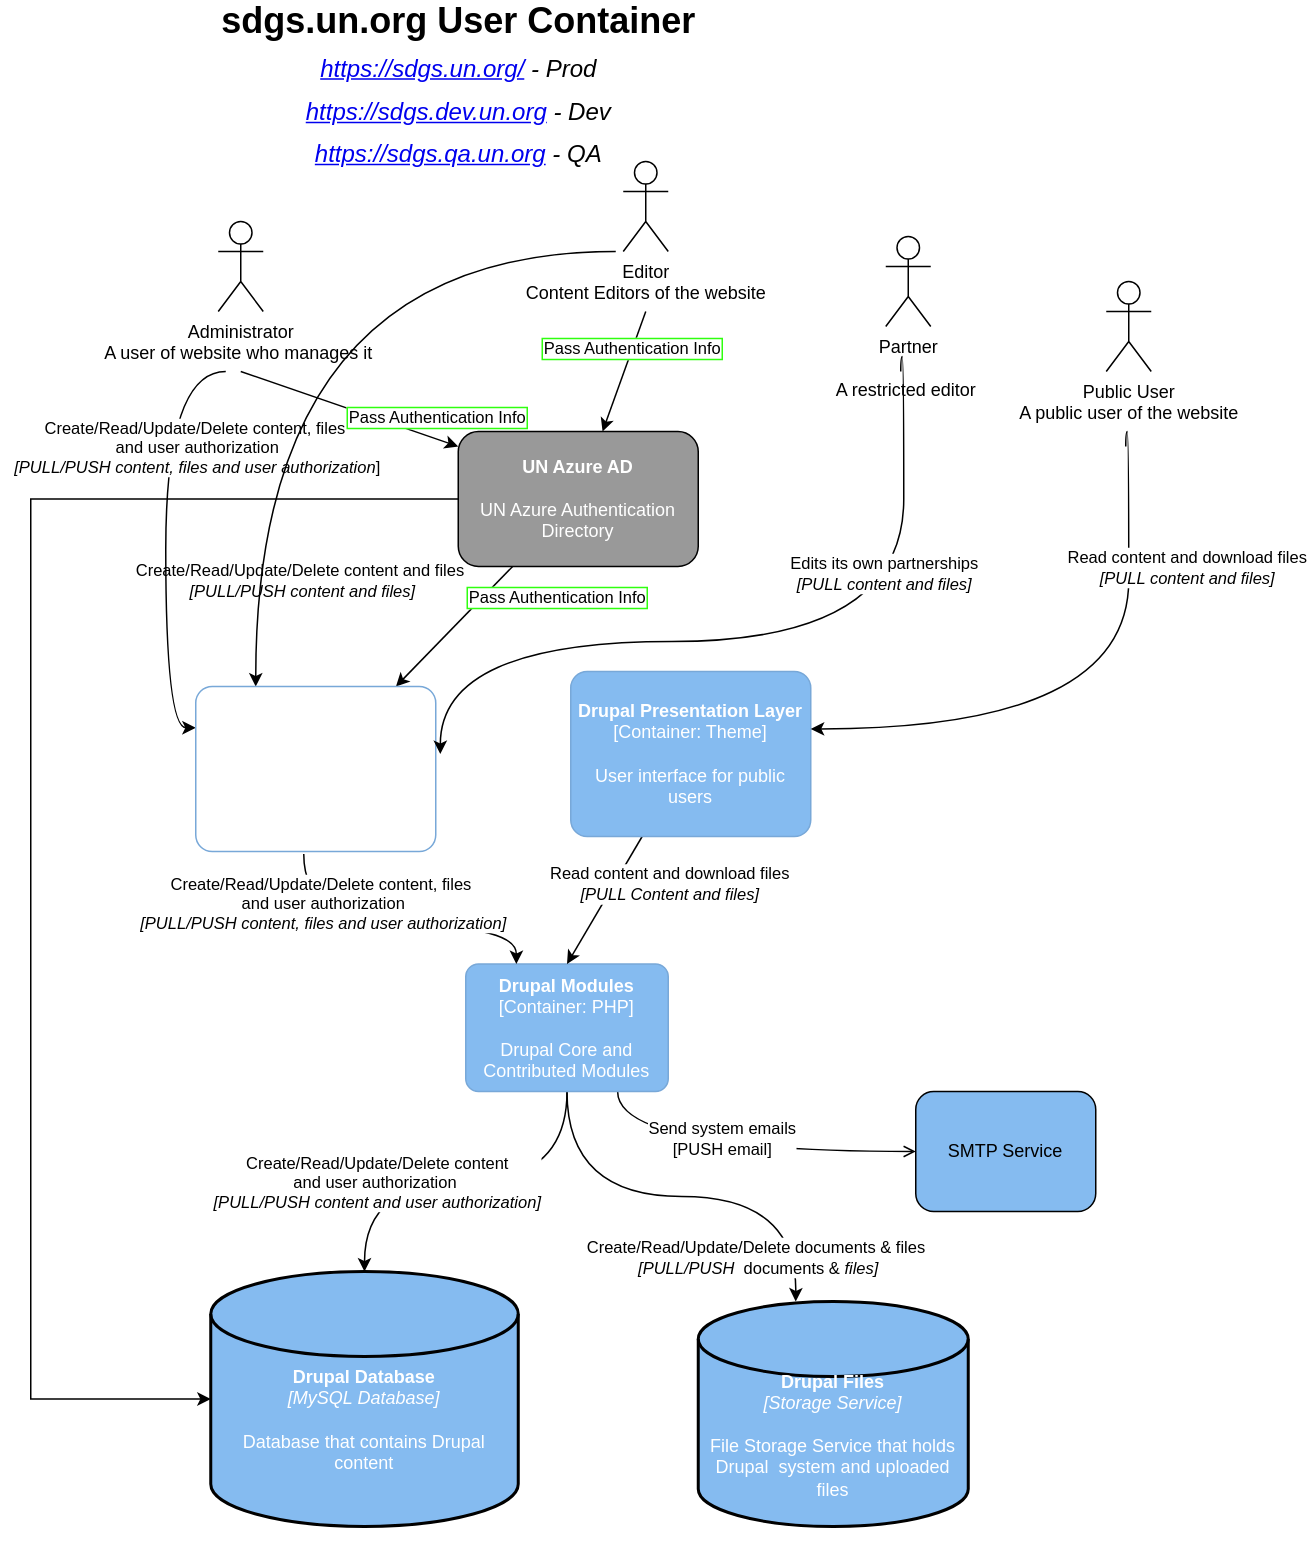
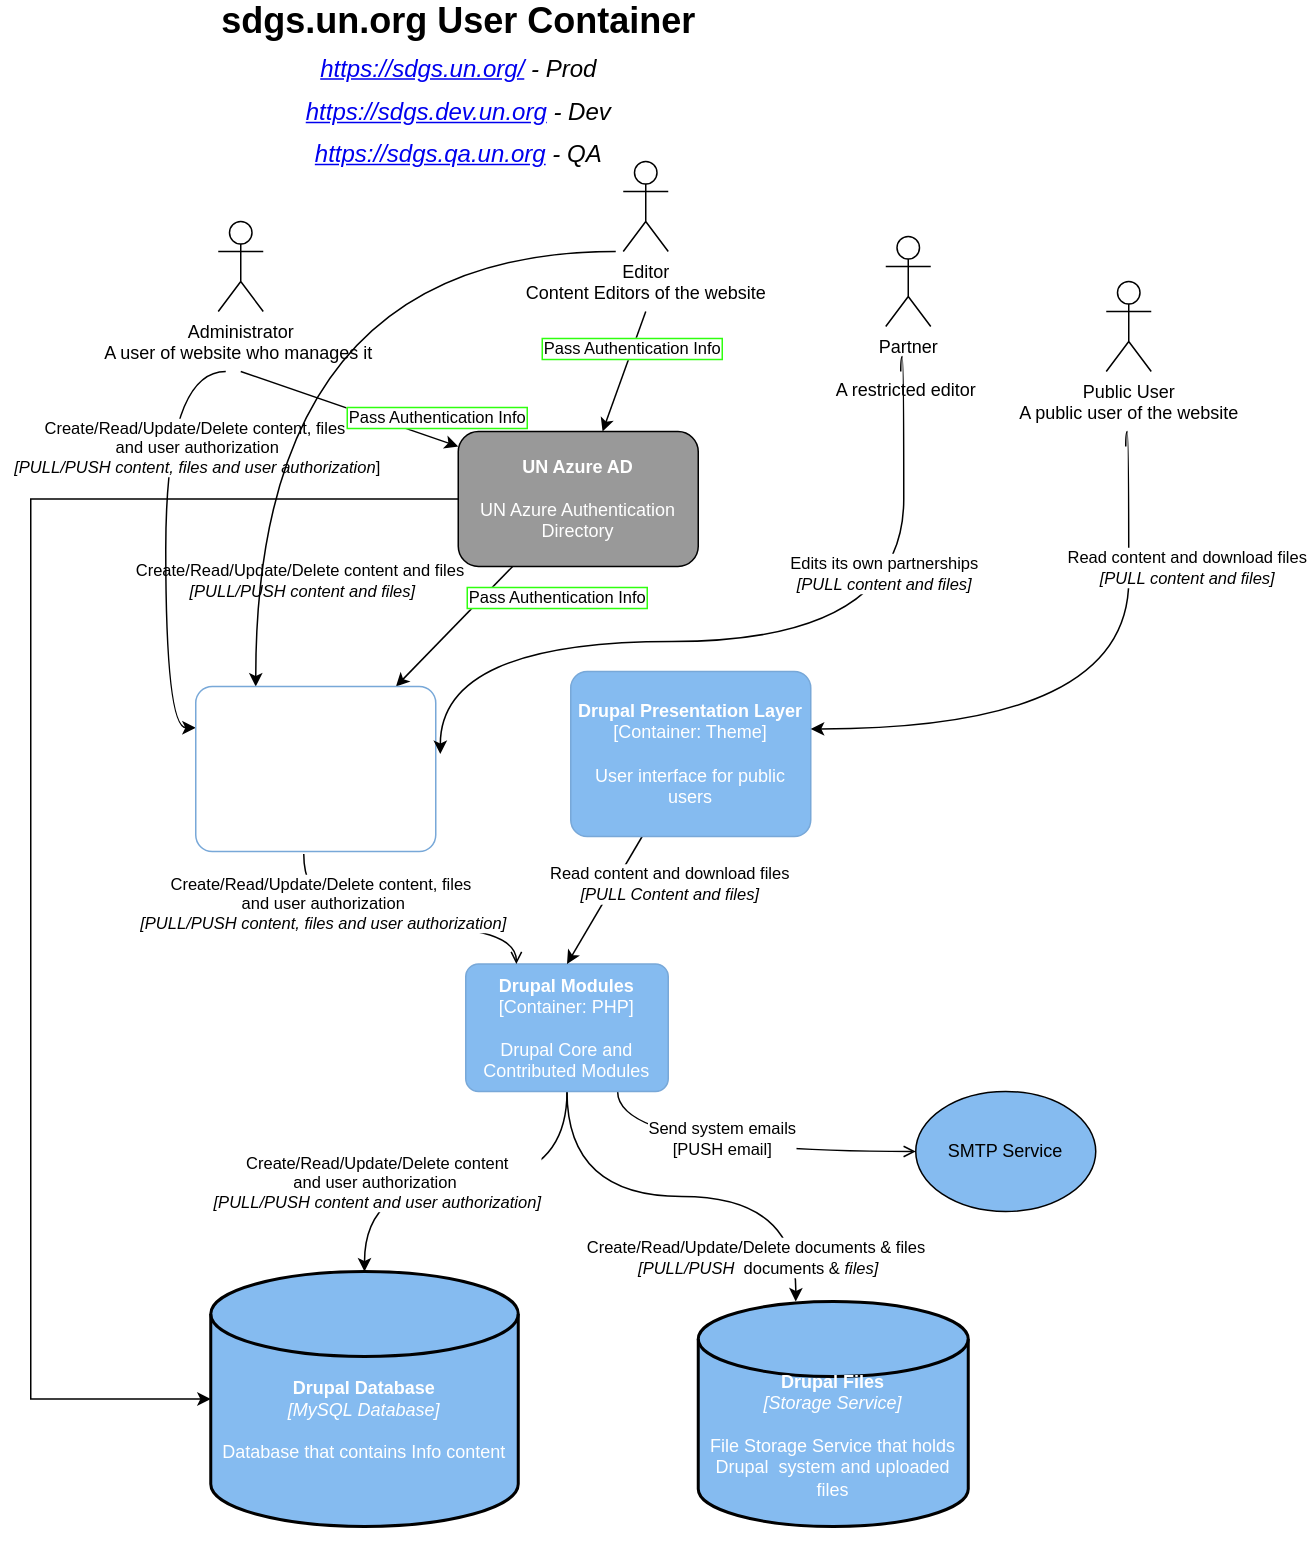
(501, 937) -> (502, 940)
(1006, 1151) -> (1006, 1151)
(365, 1399) -> (365, 1399)
